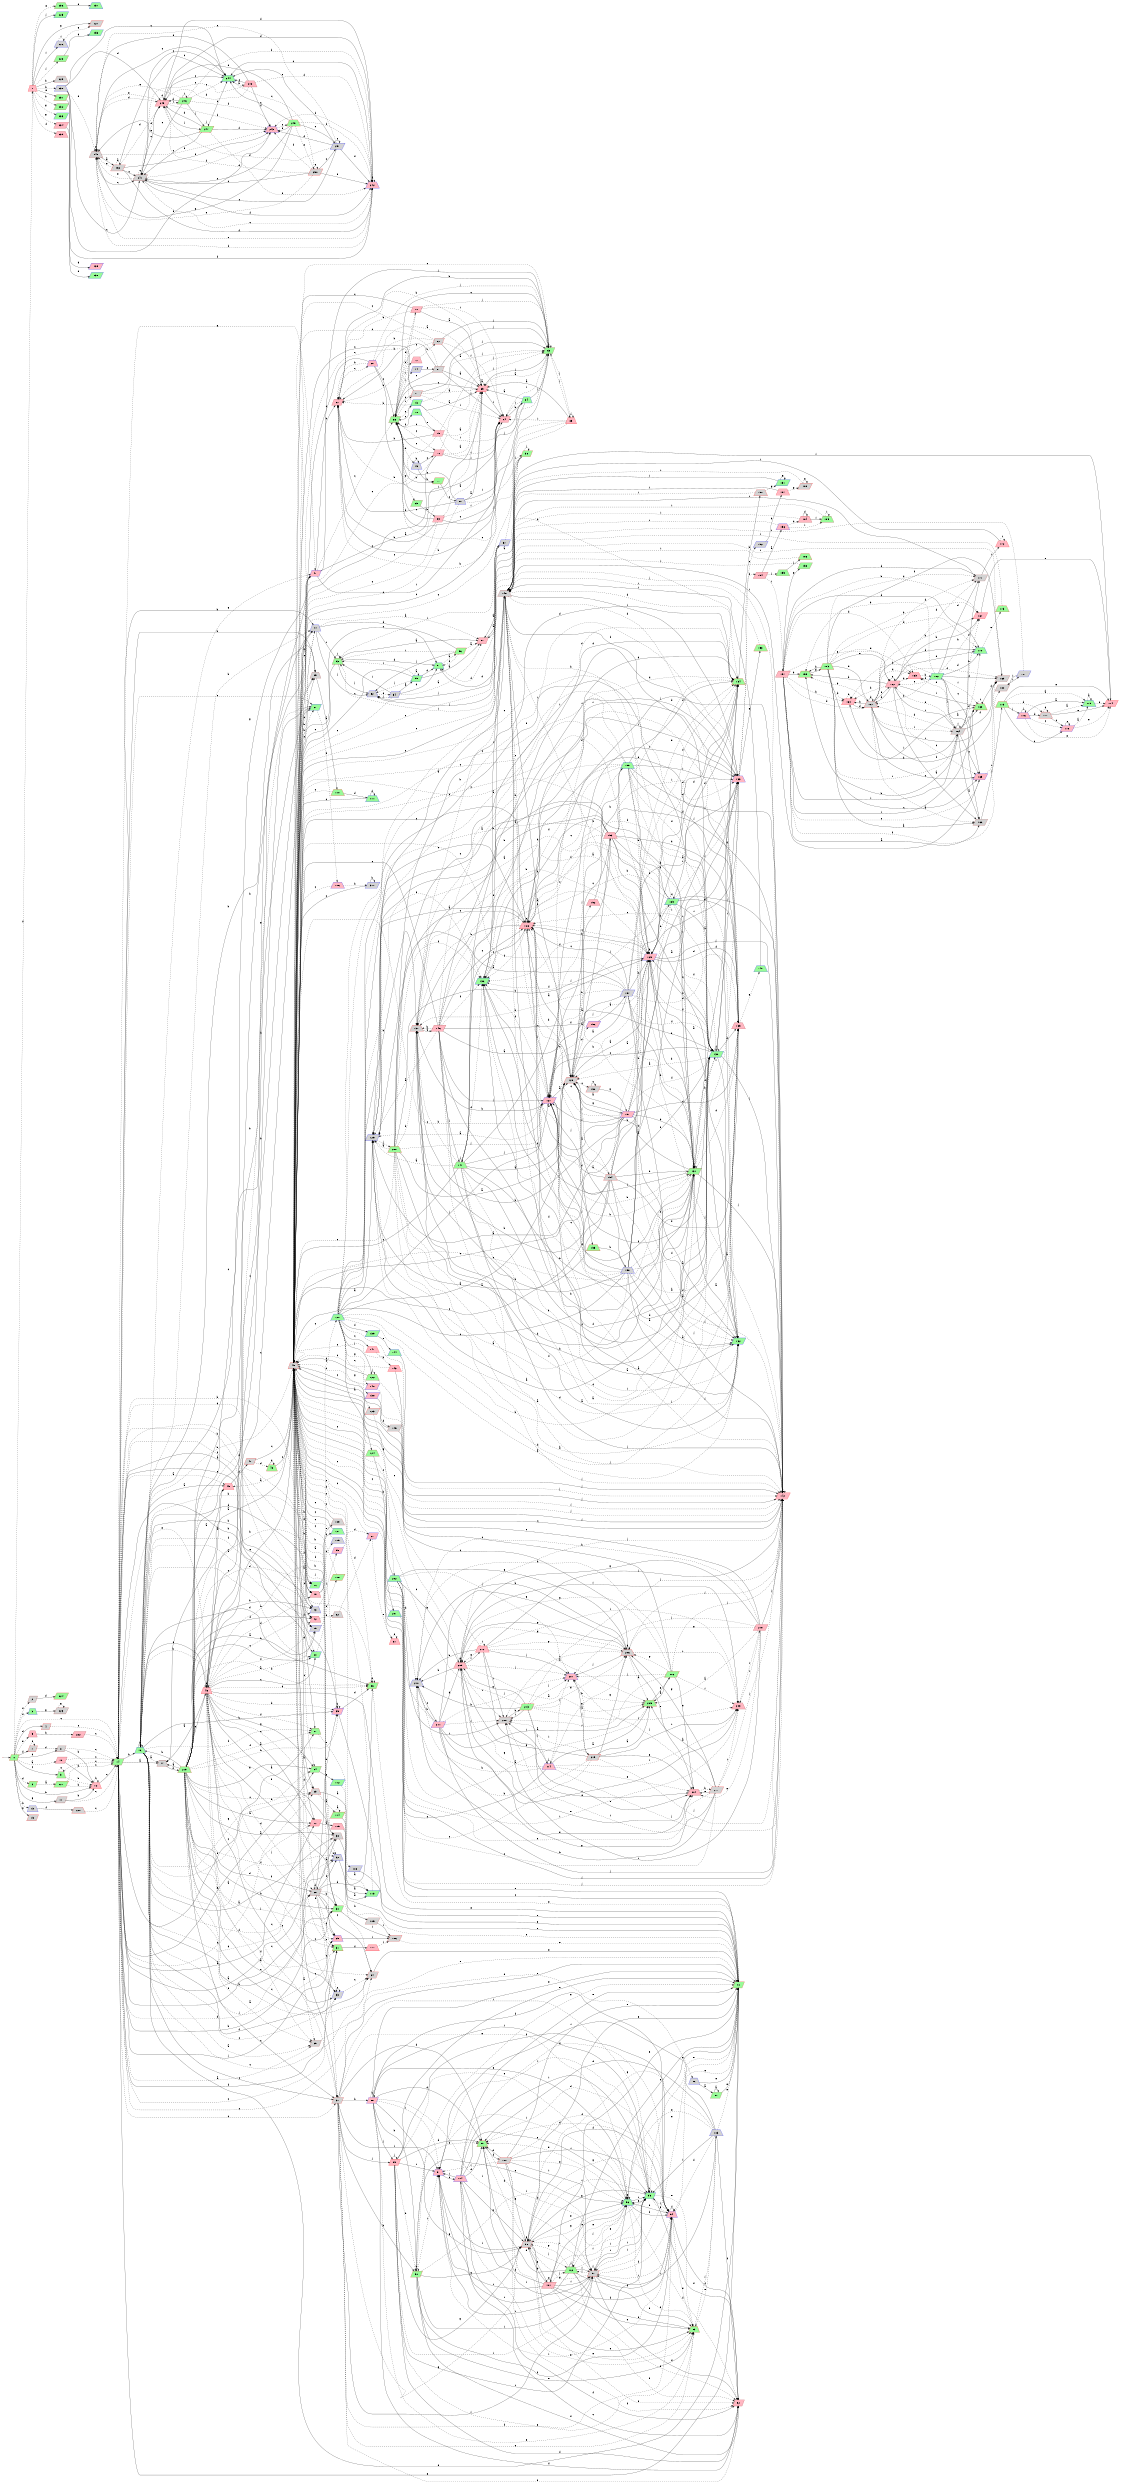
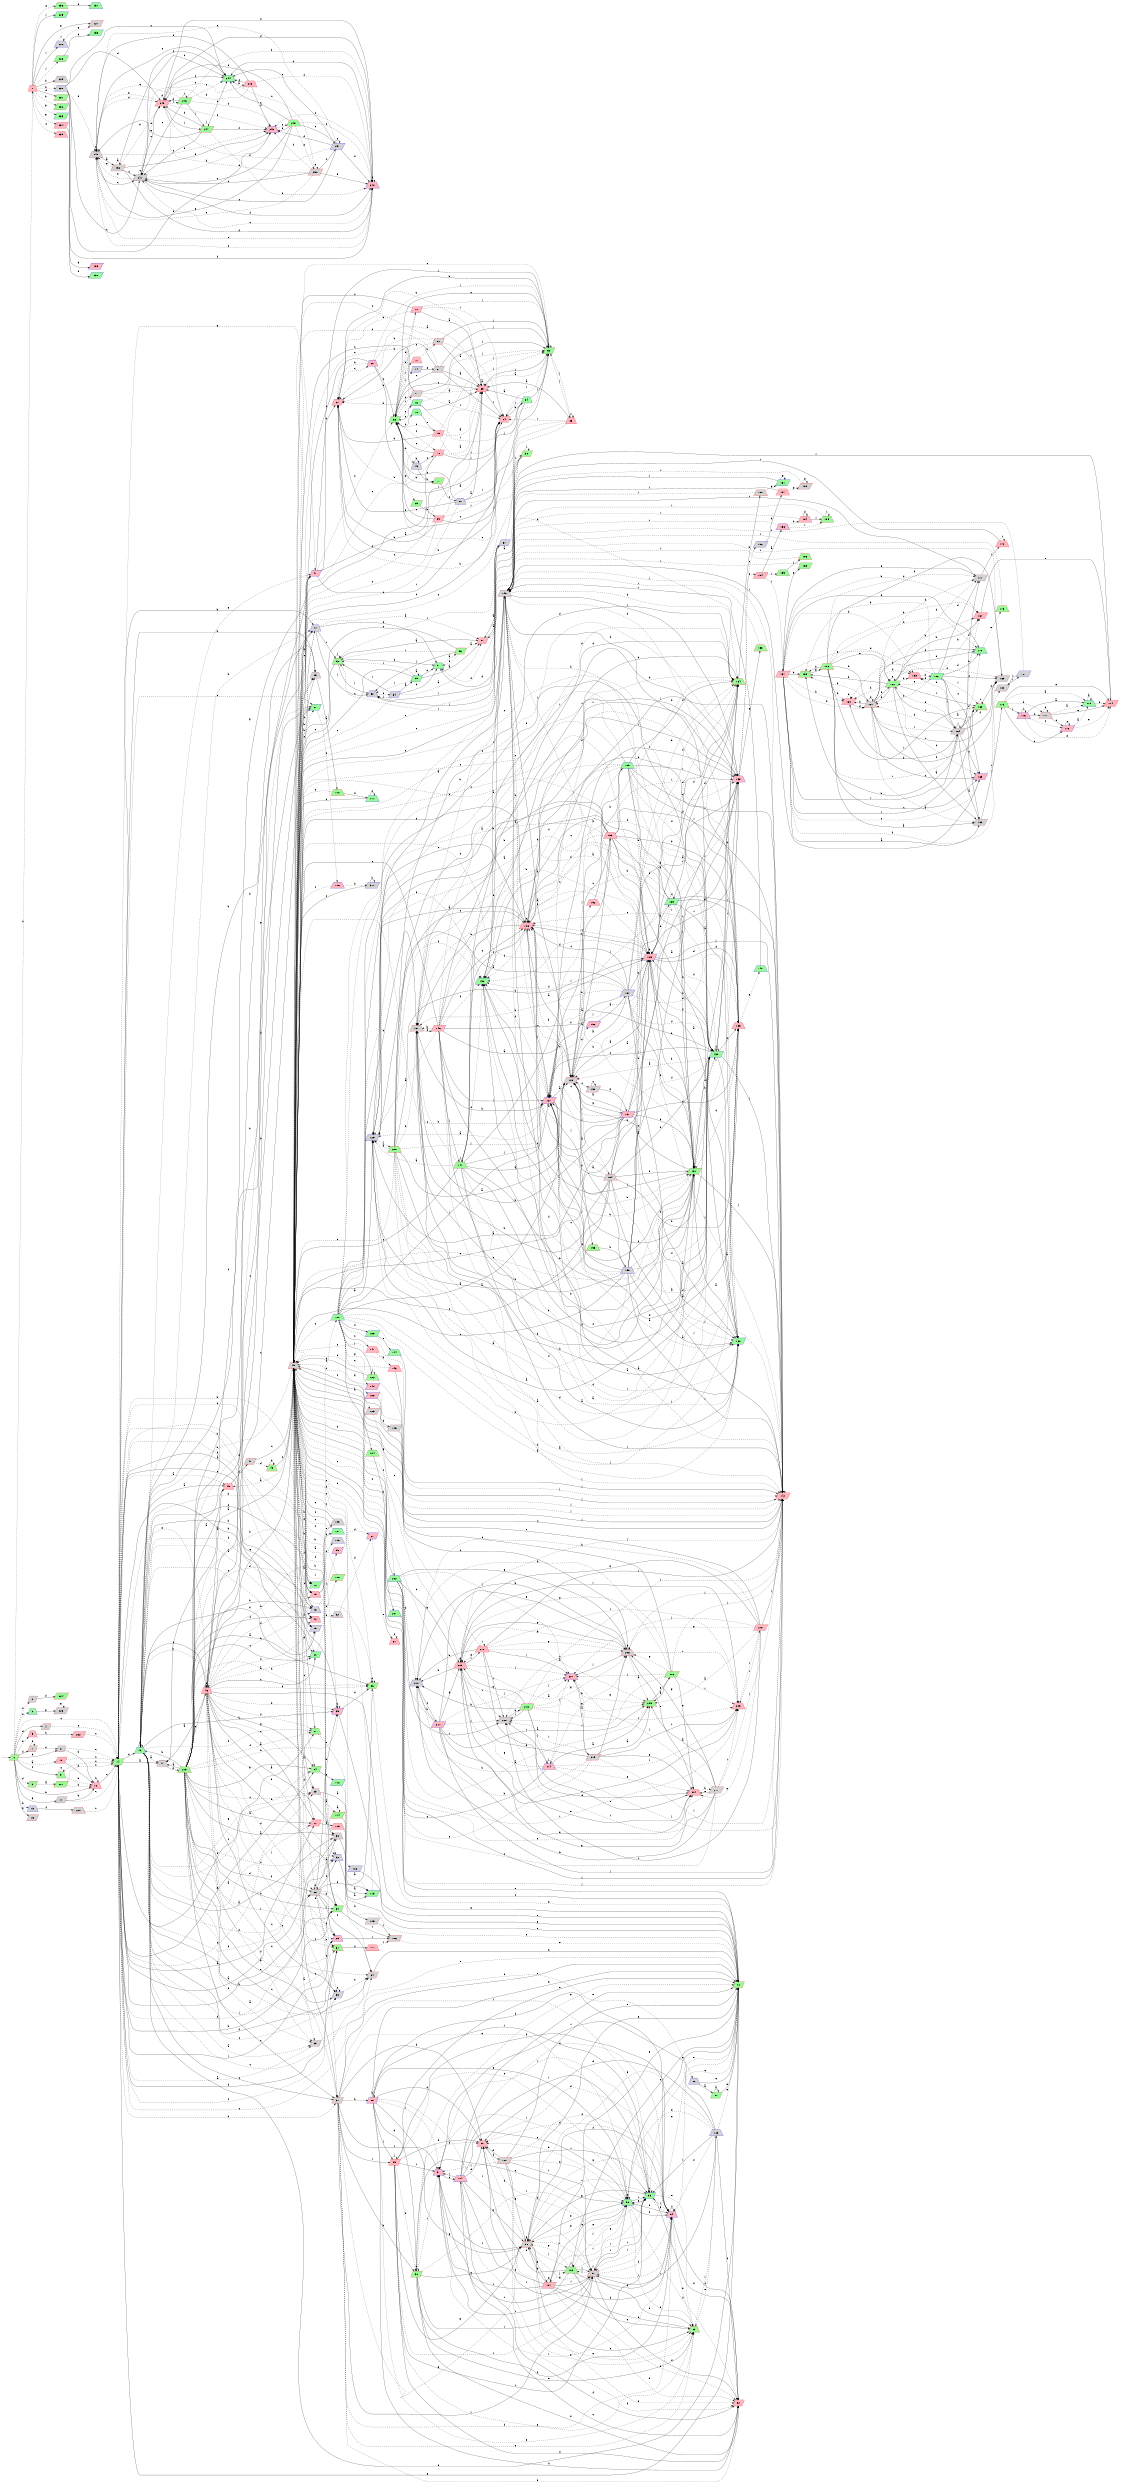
(893, 684) -> (893, 684)
(482, 2144) -> (482, 2144)
